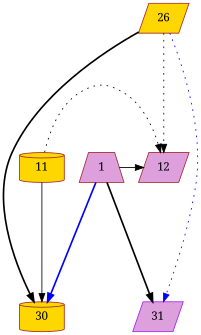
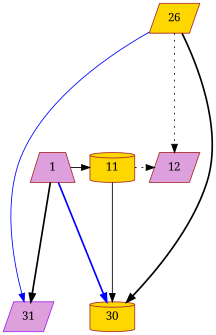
(198, 164) -> (31, 138)
(127, 167) -> (76, 167)
